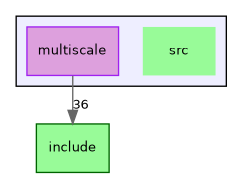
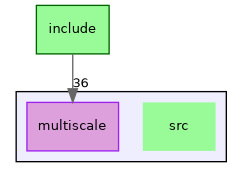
(73, 95) -> (73, 72)
